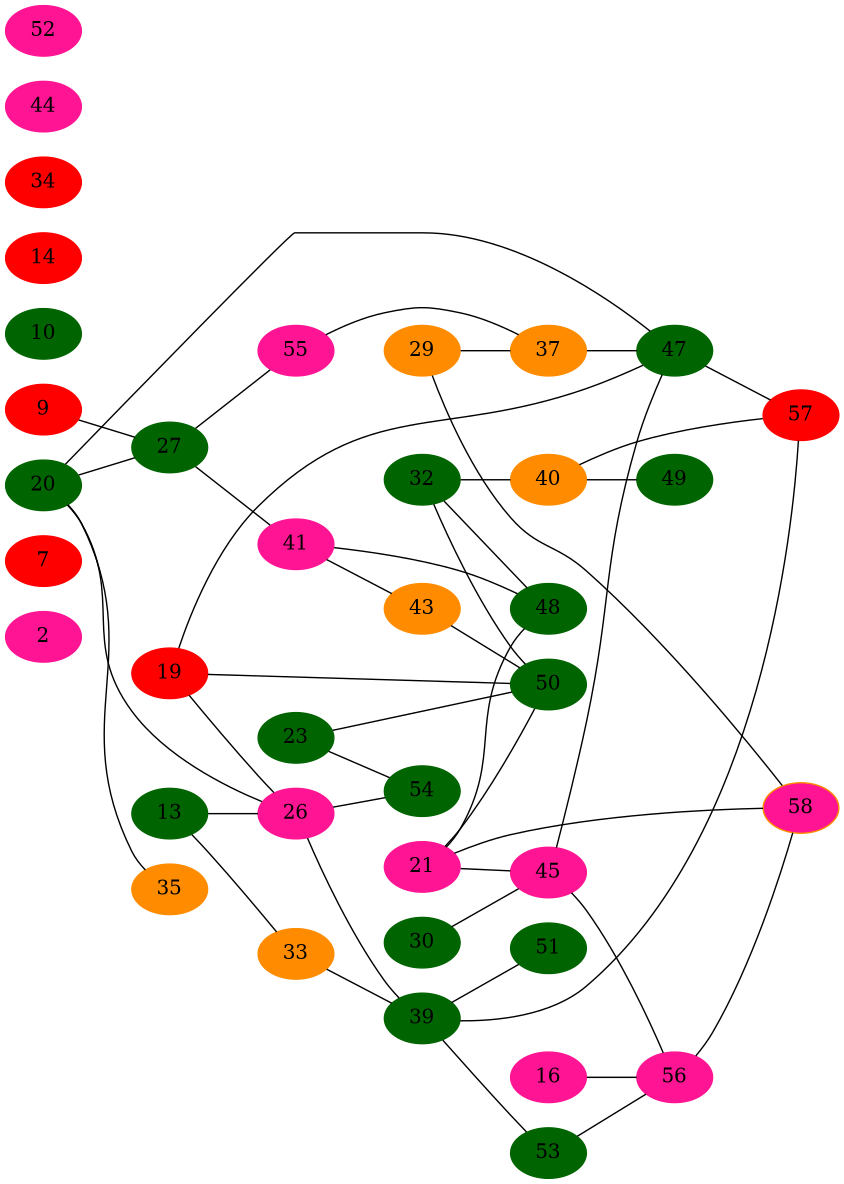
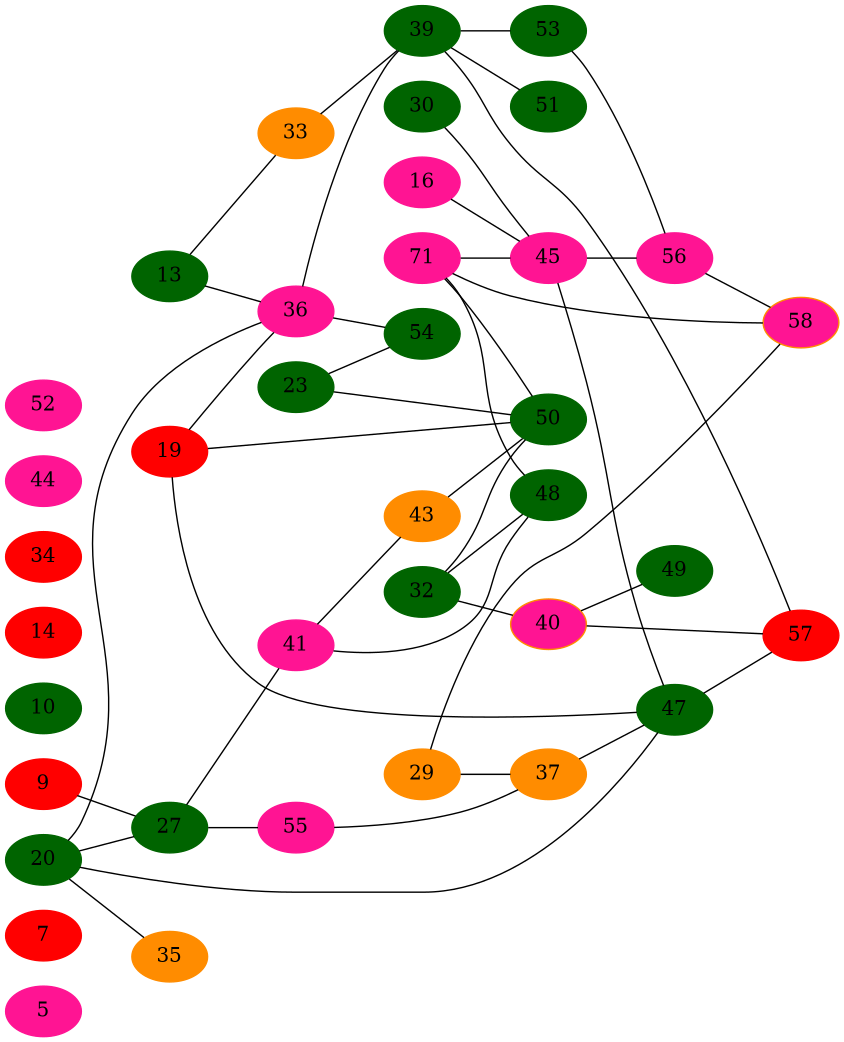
(548, 480) -> (548, 624)
(43, 637) -> (43, 1011)
(296, 814) -> (296, 311)
(422, 867) -> (422, 258)
(612, 1077) -> (485, 220)
